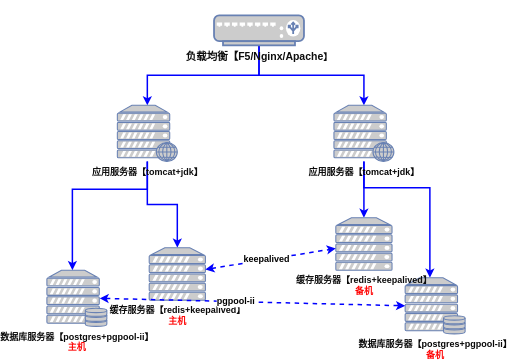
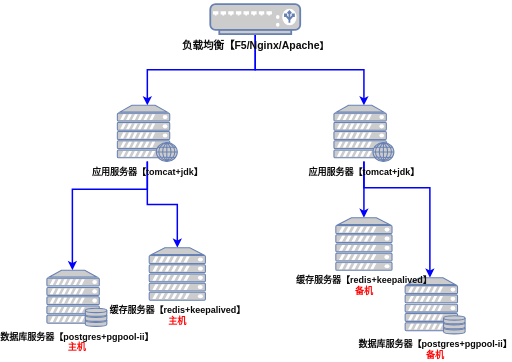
(259, 30) -> (255, 19)
(270, 259) -> none
(252, 302) -> none
